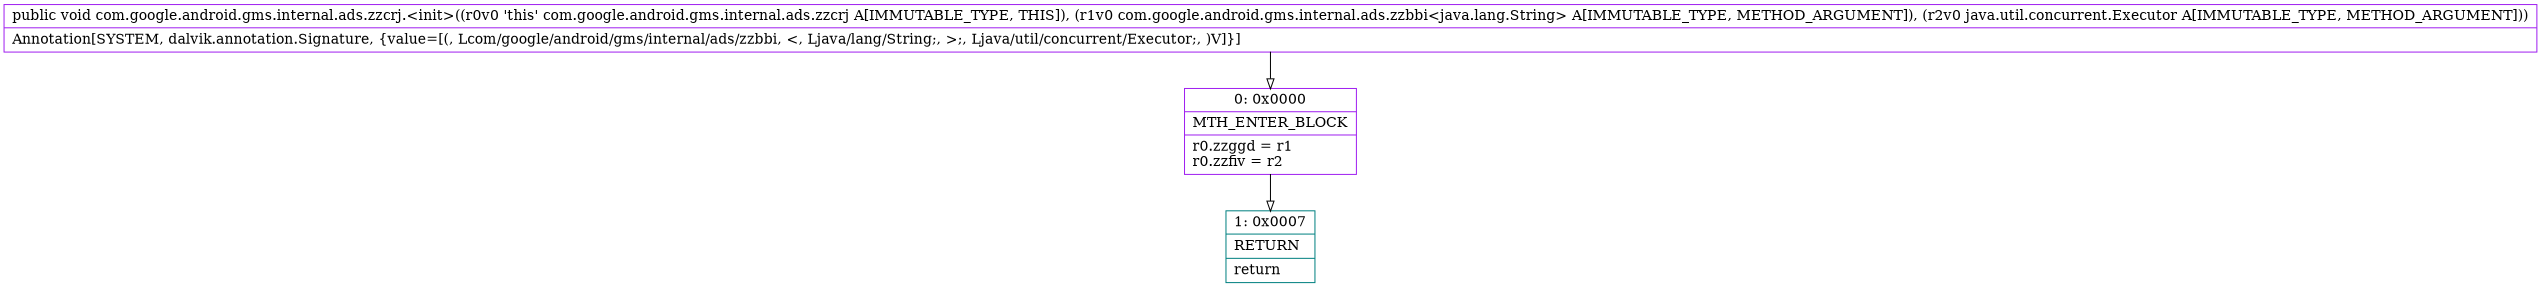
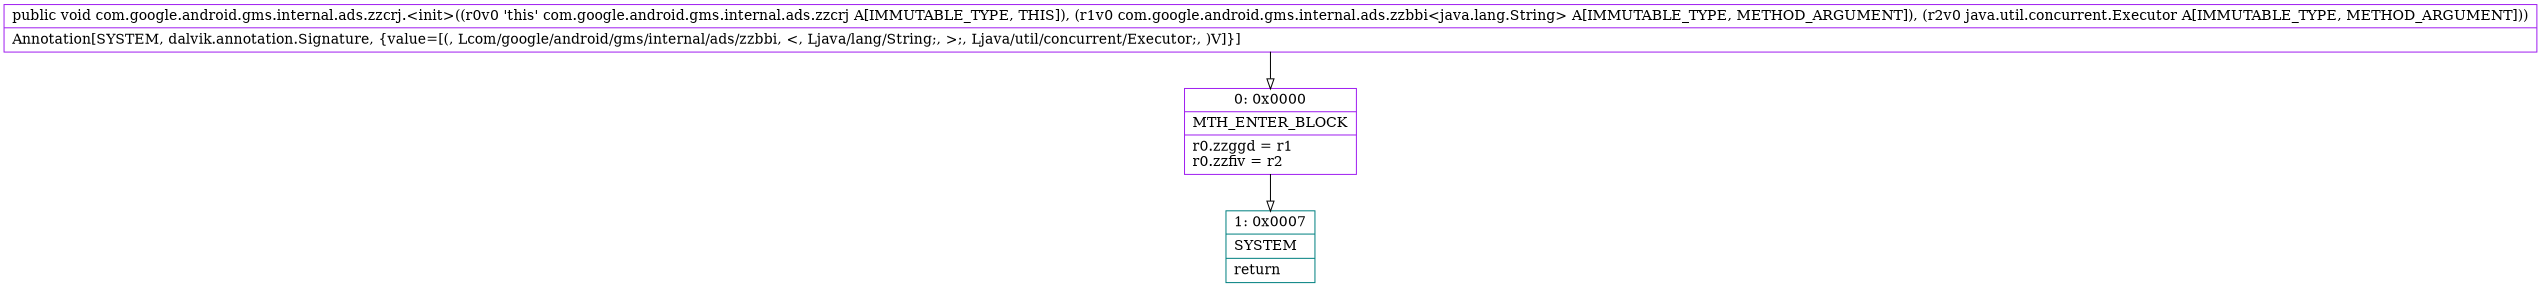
(1267, 246) -> (1266, 246)
